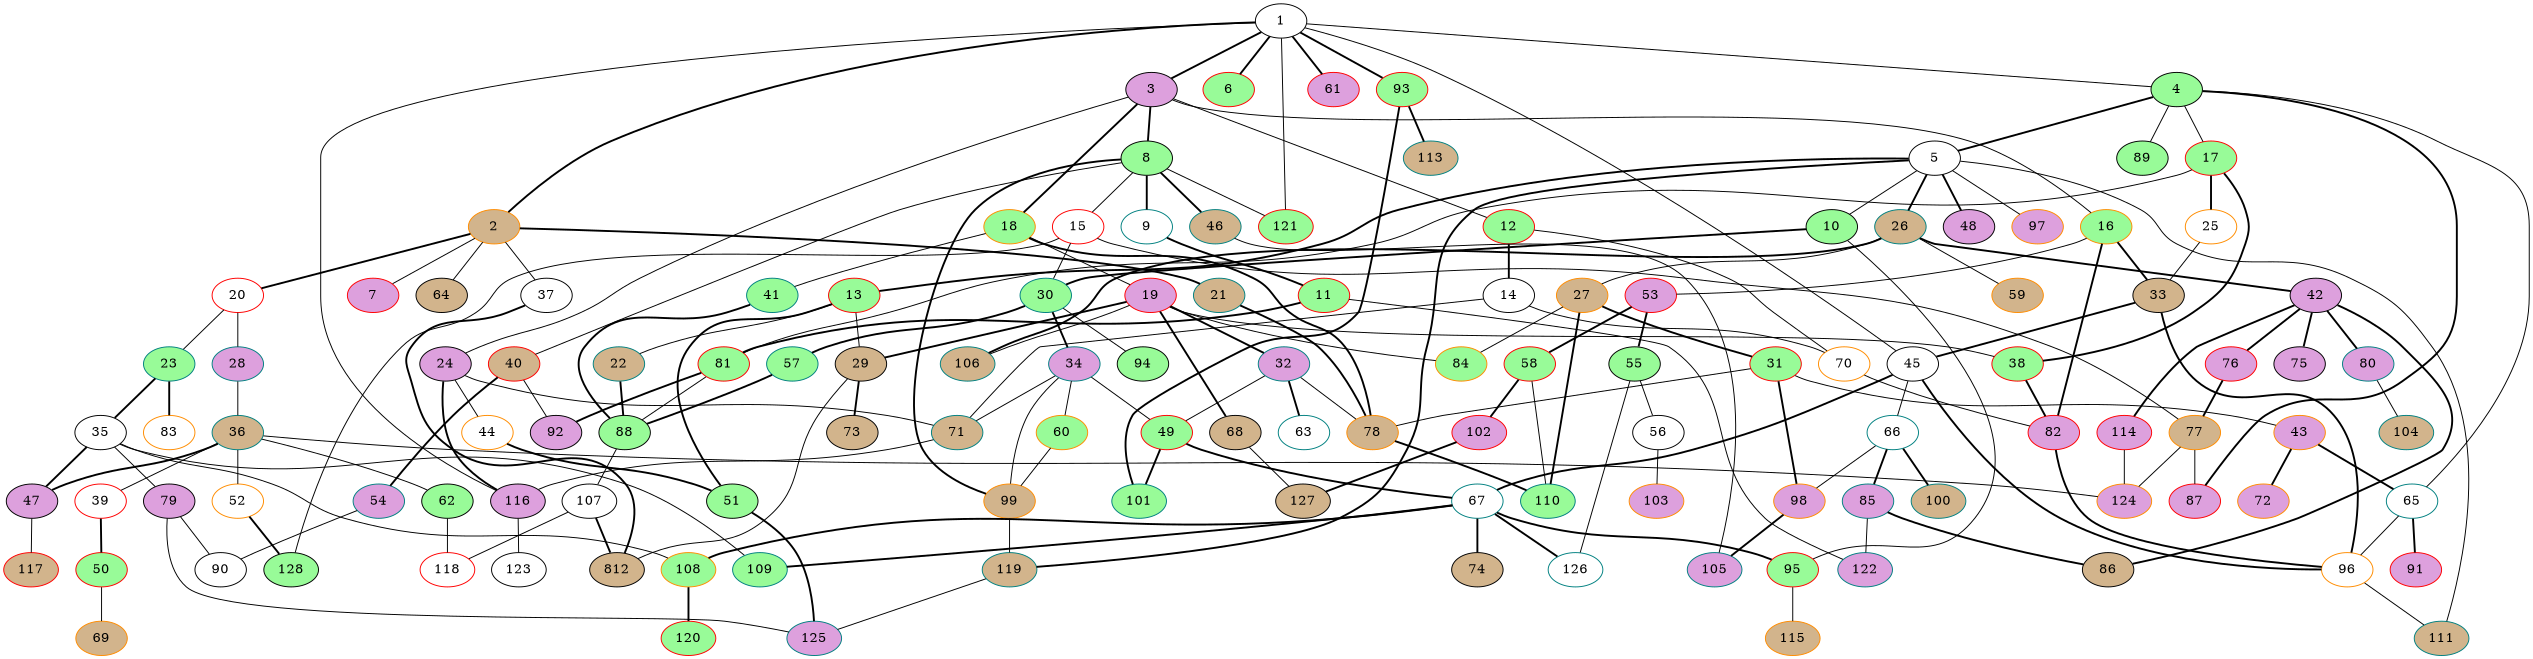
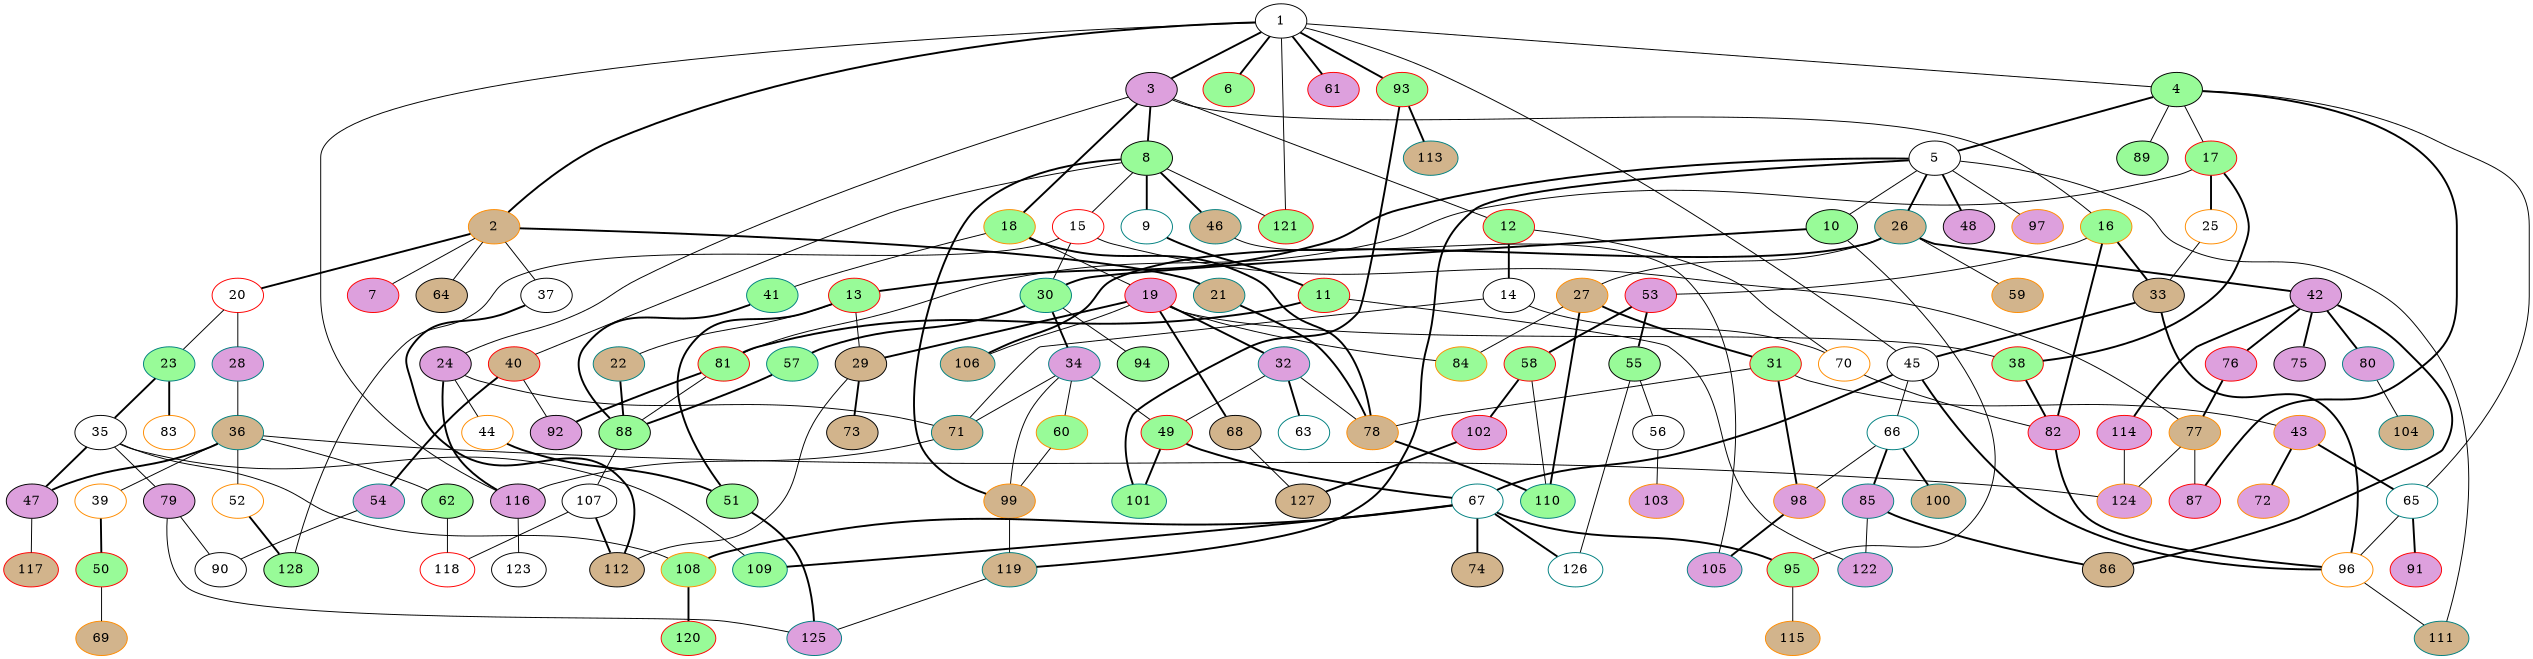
(101, 501) -> (101, 501)
(617, 570) -> (617, 570)
